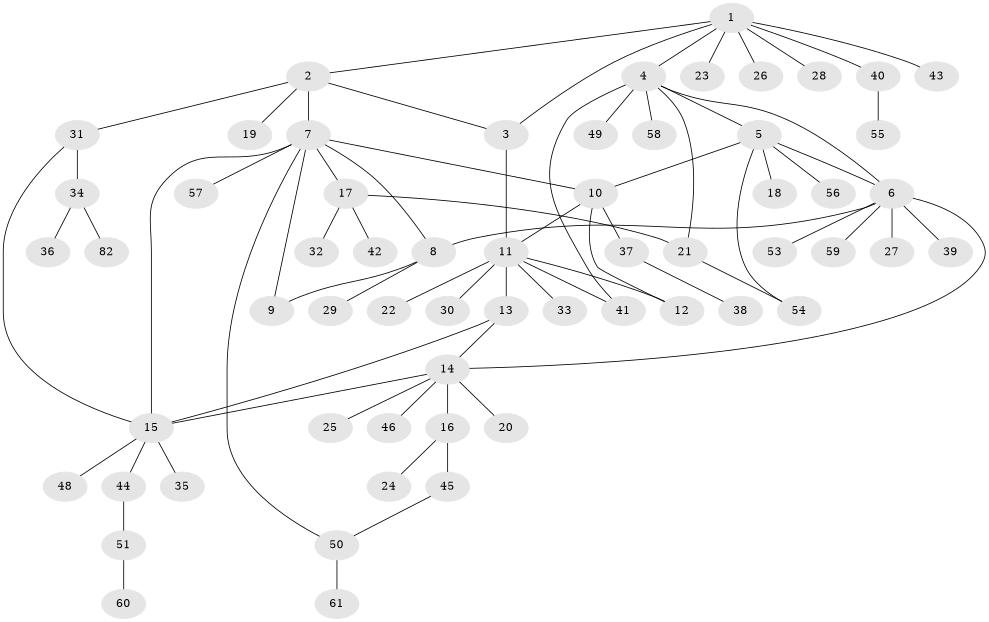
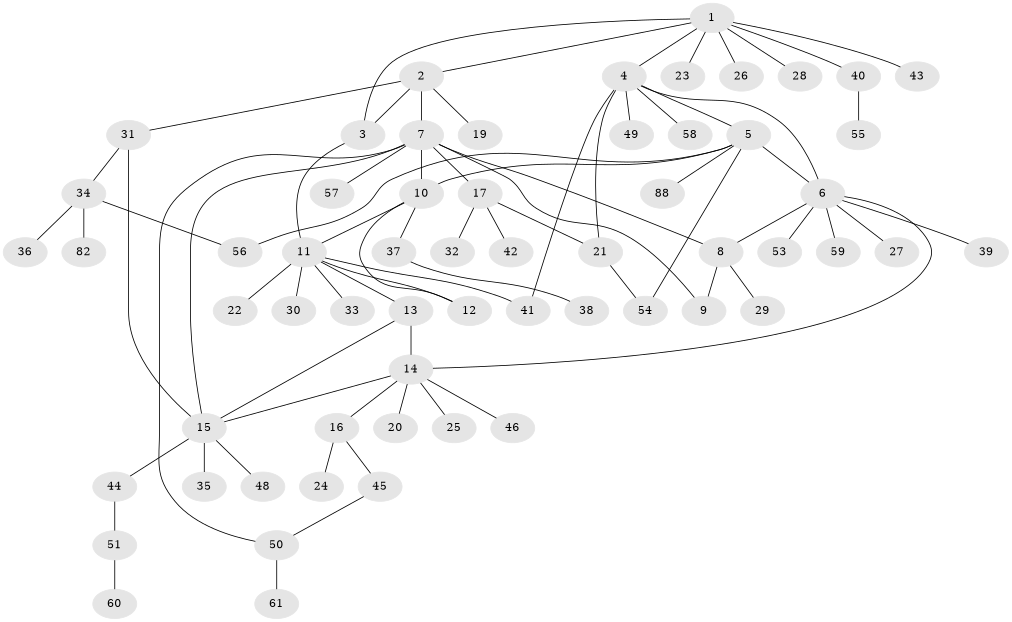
(775, 194) -> (663, 194)
none -> (156, 221)
